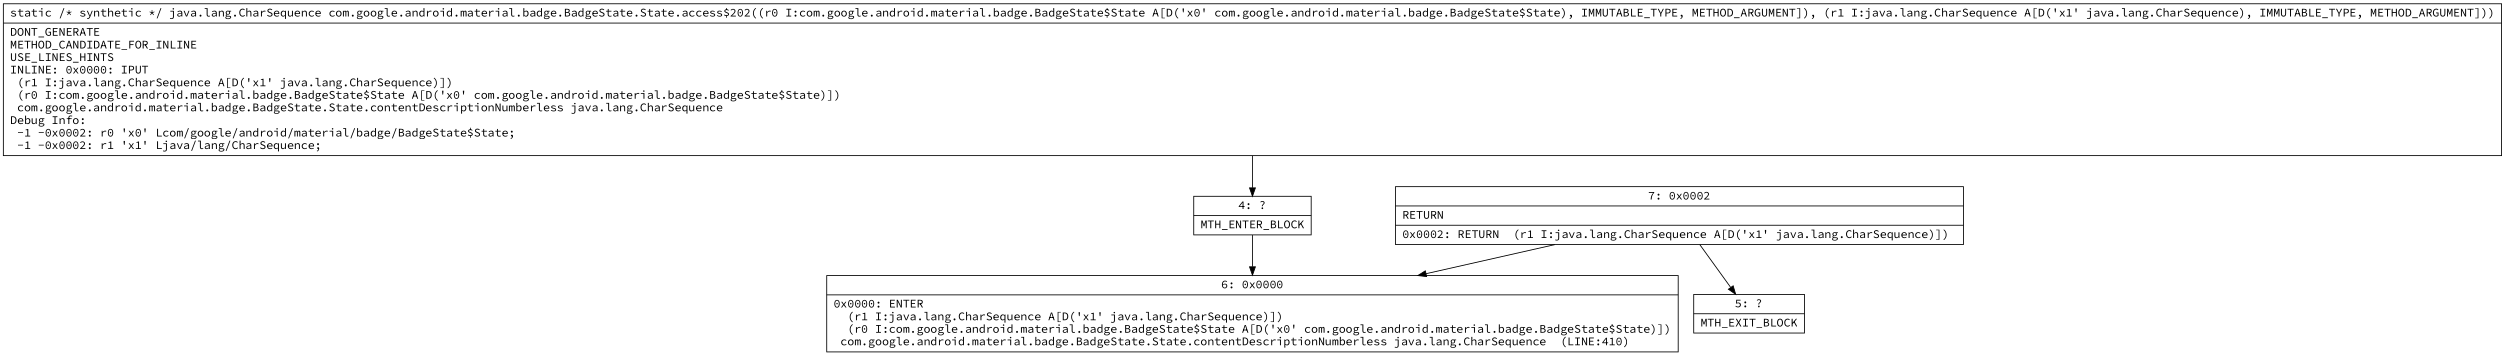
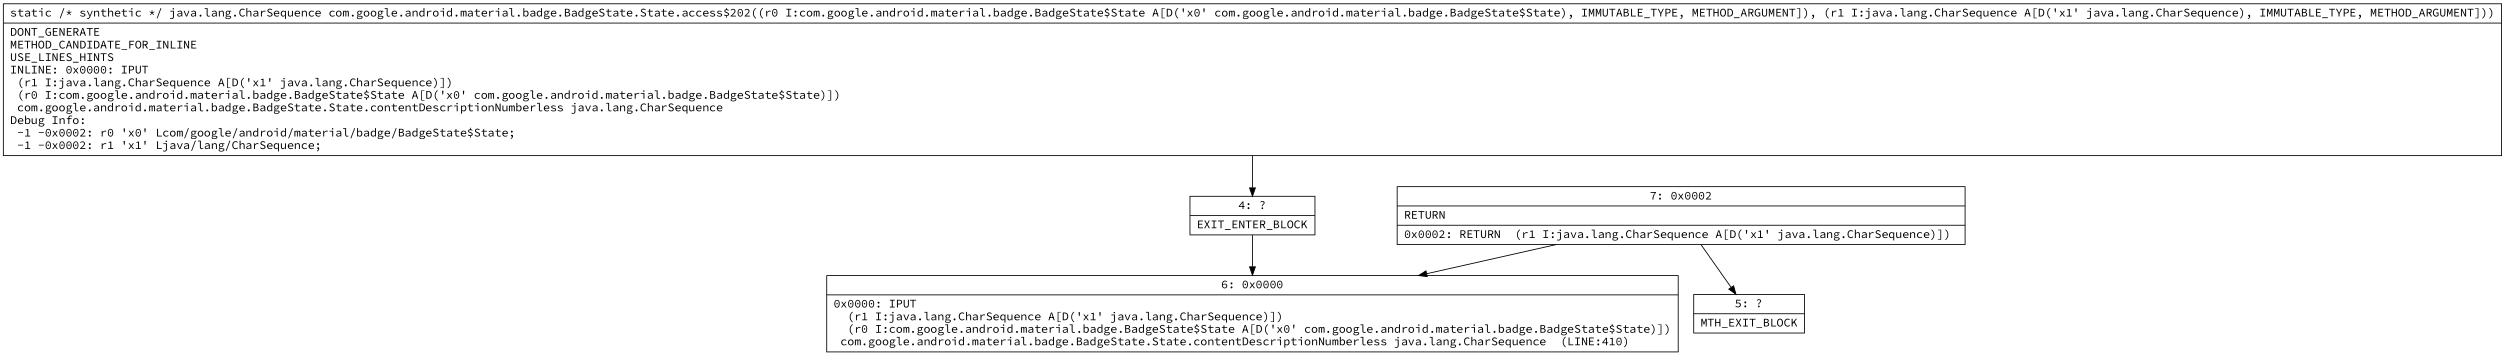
(1252, 225) -> (1252, 225)
(885, 304) -> (882, 304)
